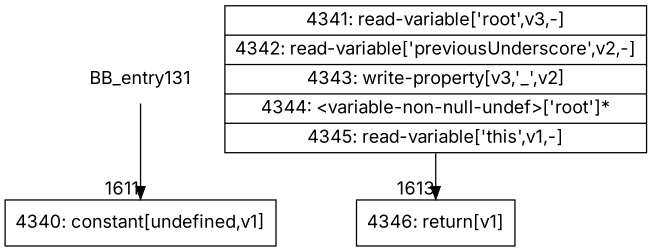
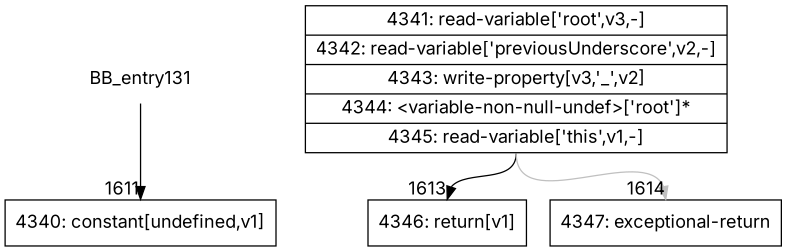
none -> (666, 223)
